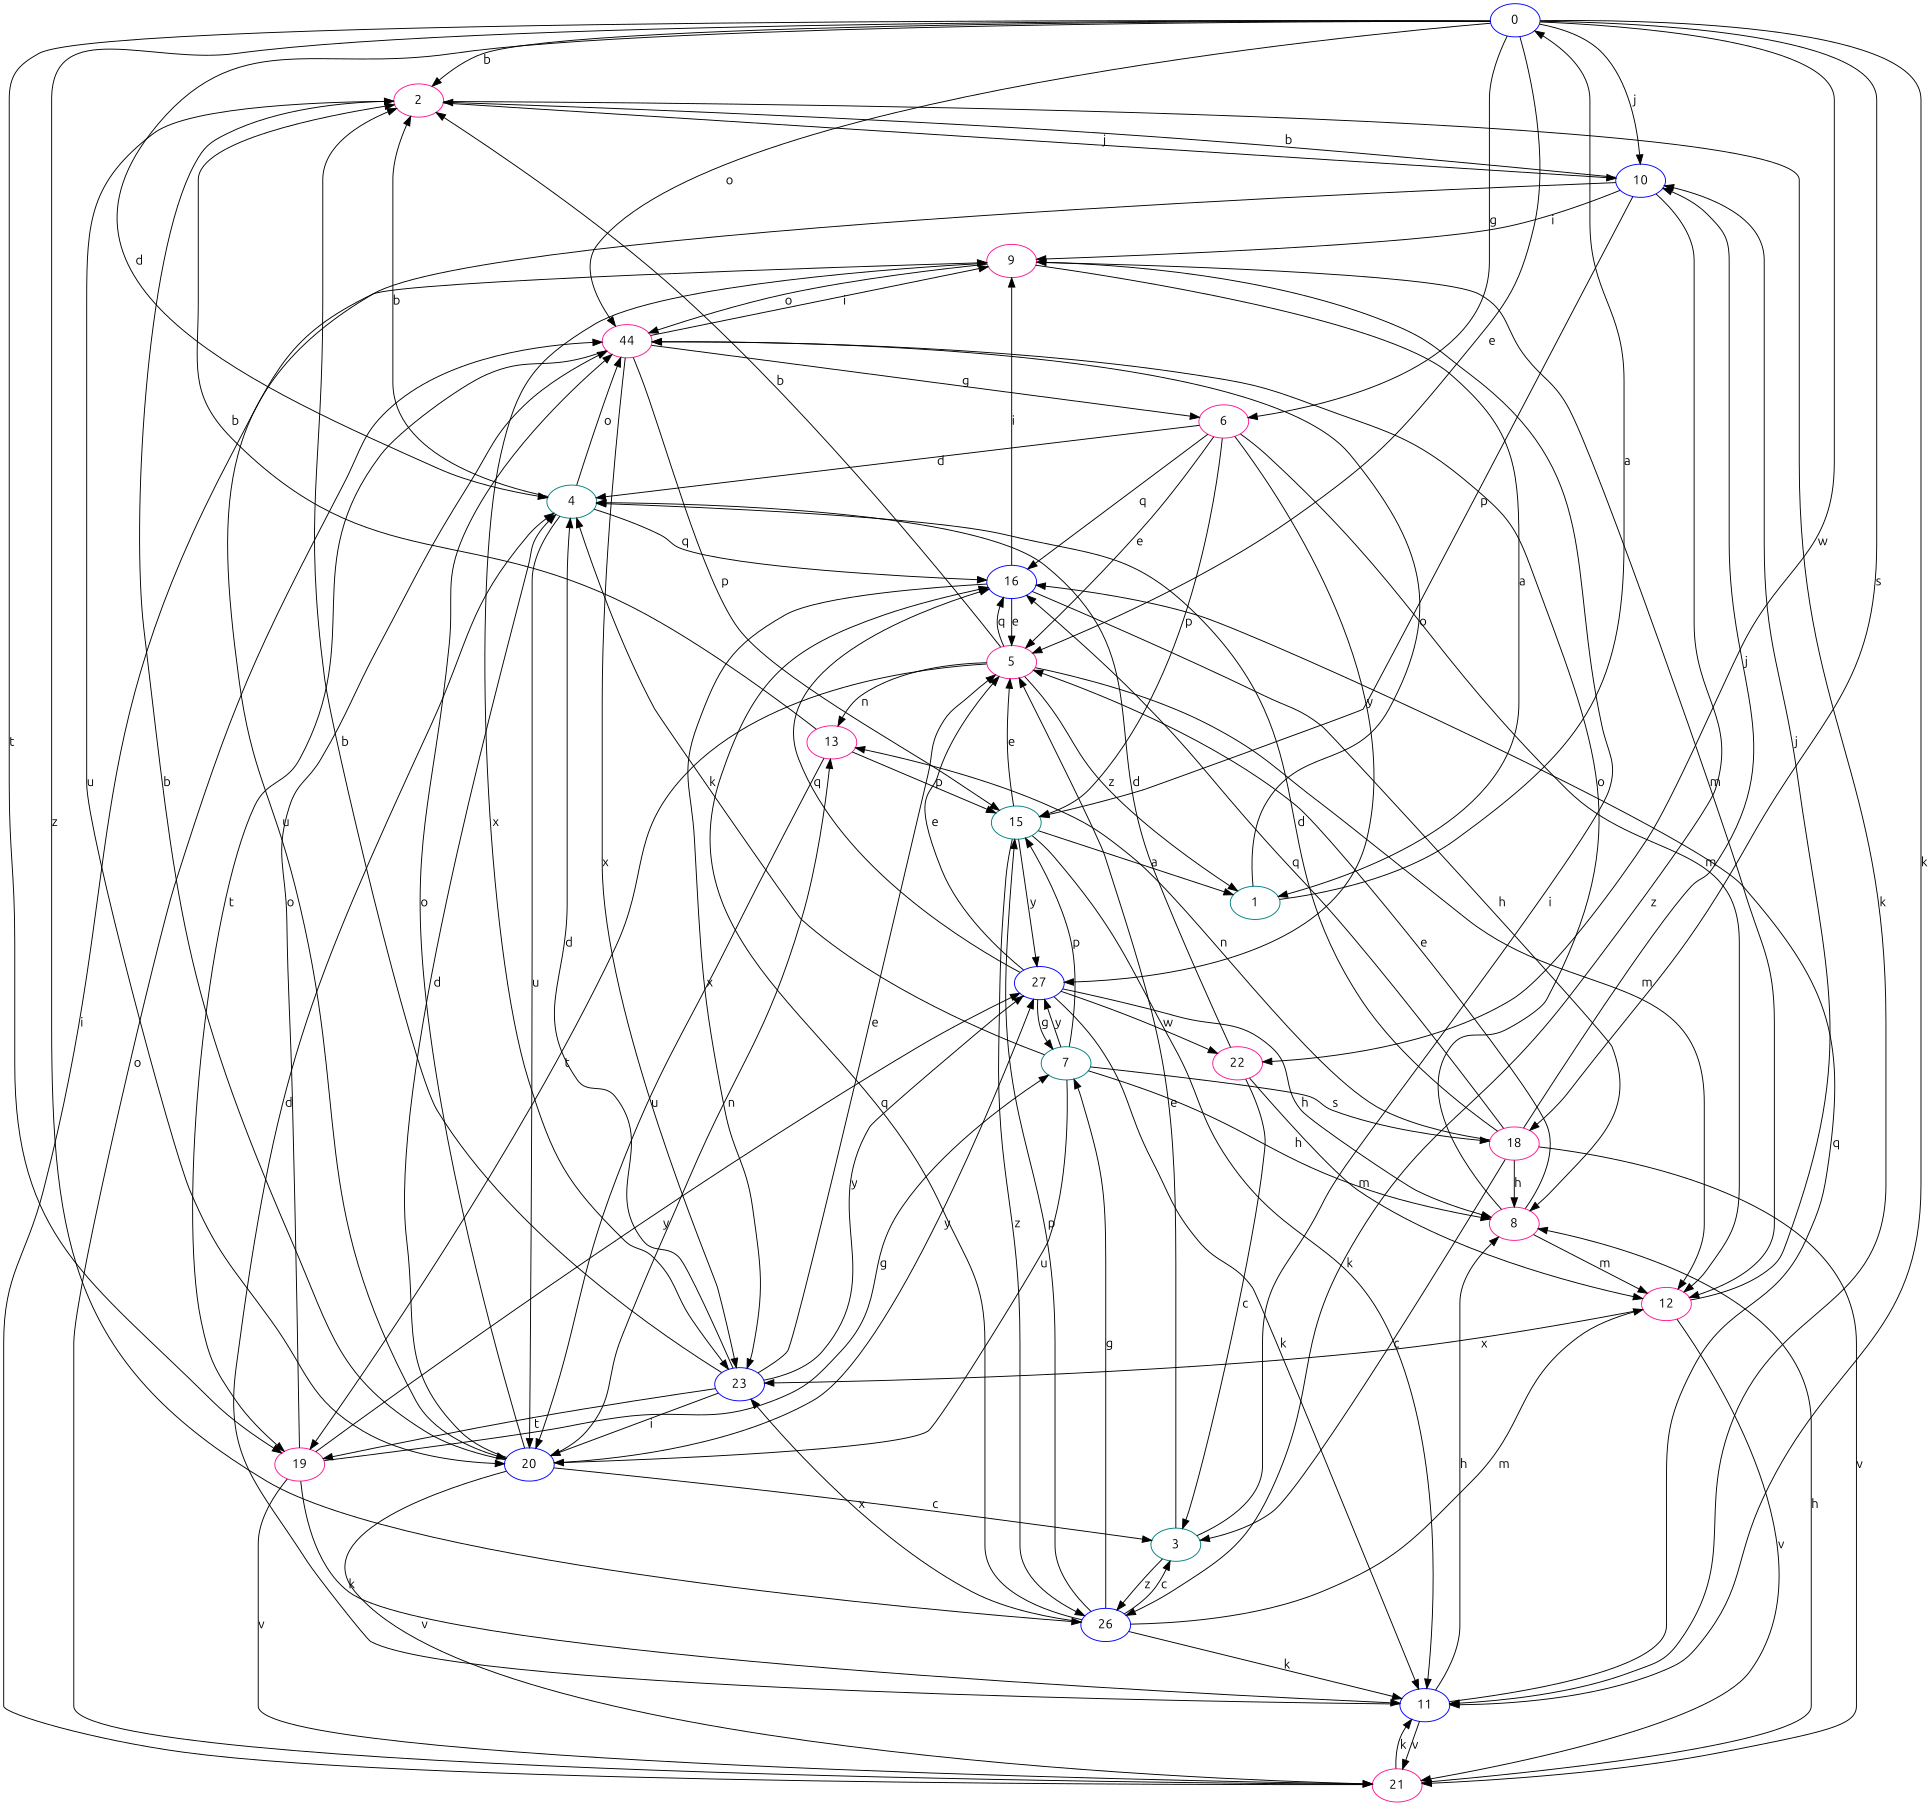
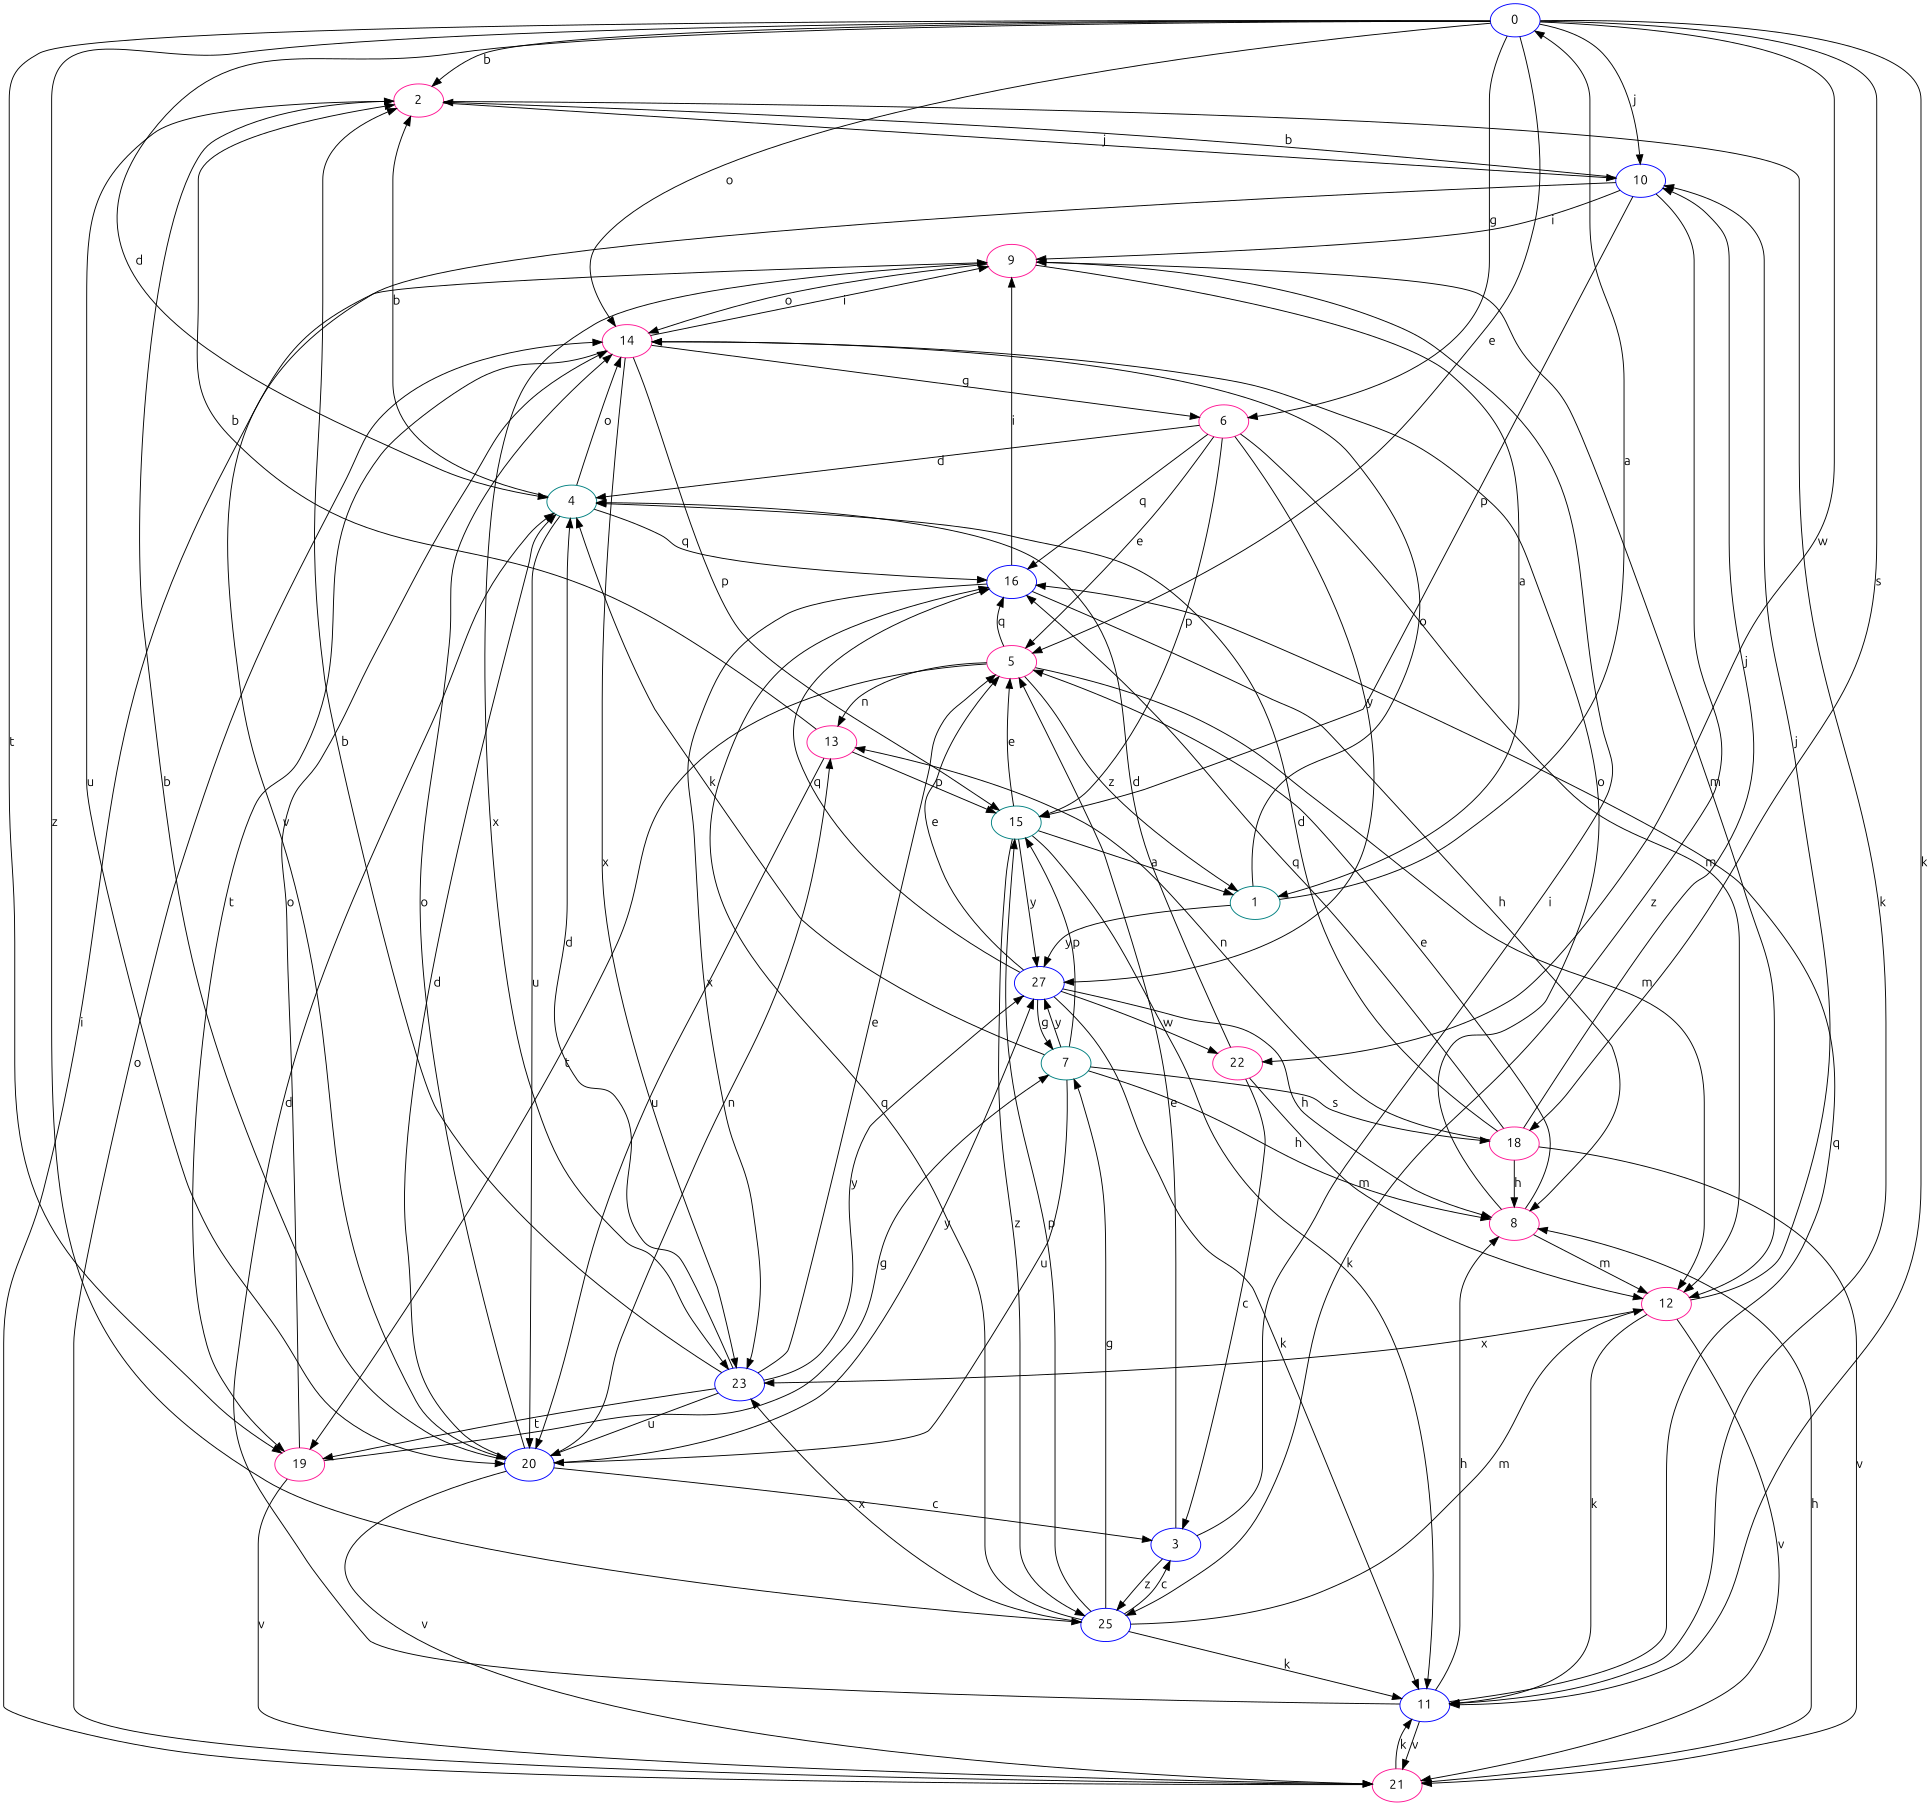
(627, 341) -> (627, 341)
(759, 371) -> none
(1012, 617) -> none
(286, 823) -> (286, 823)
(656, 1213) -> (1132, 916)
(1375, 1368) -> none
(652, 1424) -> (652, 1424)
(1176, 1545) -> (1176, 1545)
(1106, 1625) -> (1106, 1625)
(805, 1666) -> (1591, 1542)
